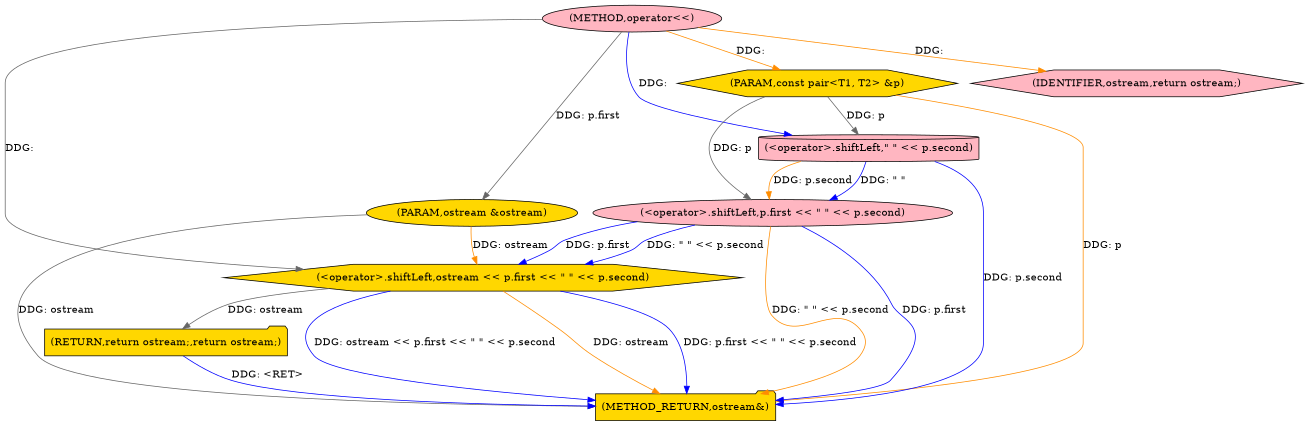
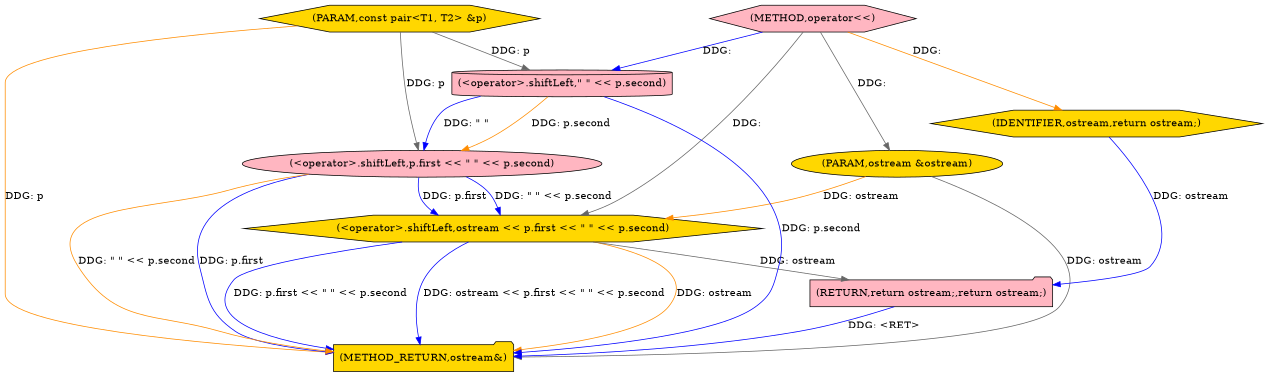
(632, 19) -> (813, 19)
(720, 49) -> none
(1137, 83) -> (1097, 124)
(588, 116) -> (874, 83)
none -> (1161, 241)
(166, 342) -> (931, 293)
